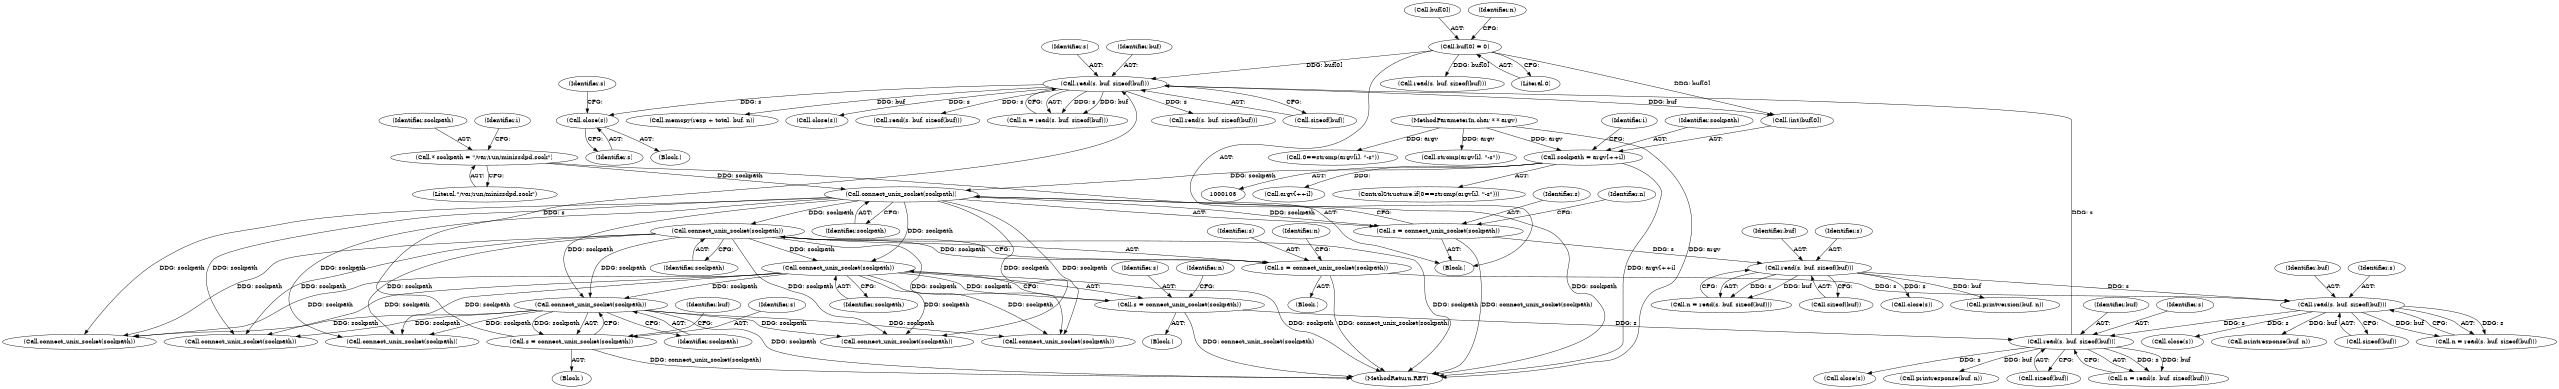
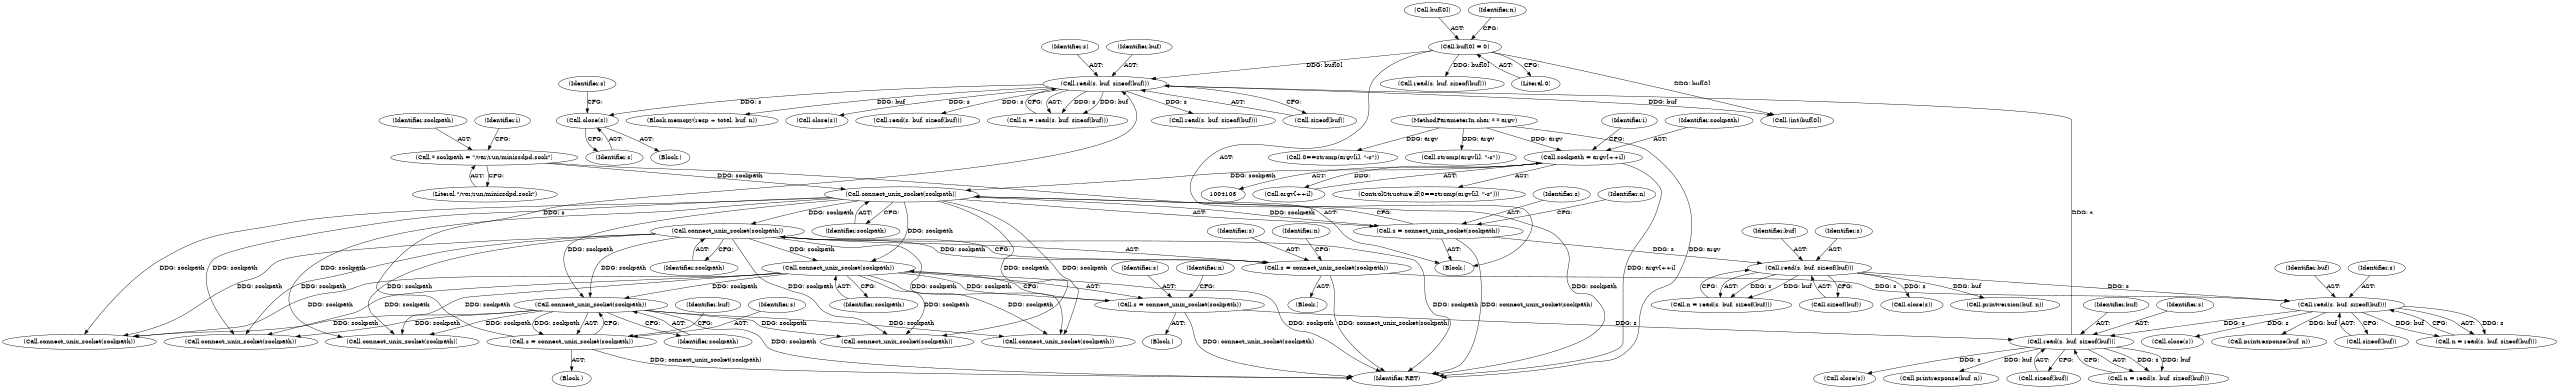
(702, 121) -> (702, 121)
(1697, 139) -> (1425, 175)
(1223, 194) -> (1223, 194)
(1397, 379) -> (1397, 379)
